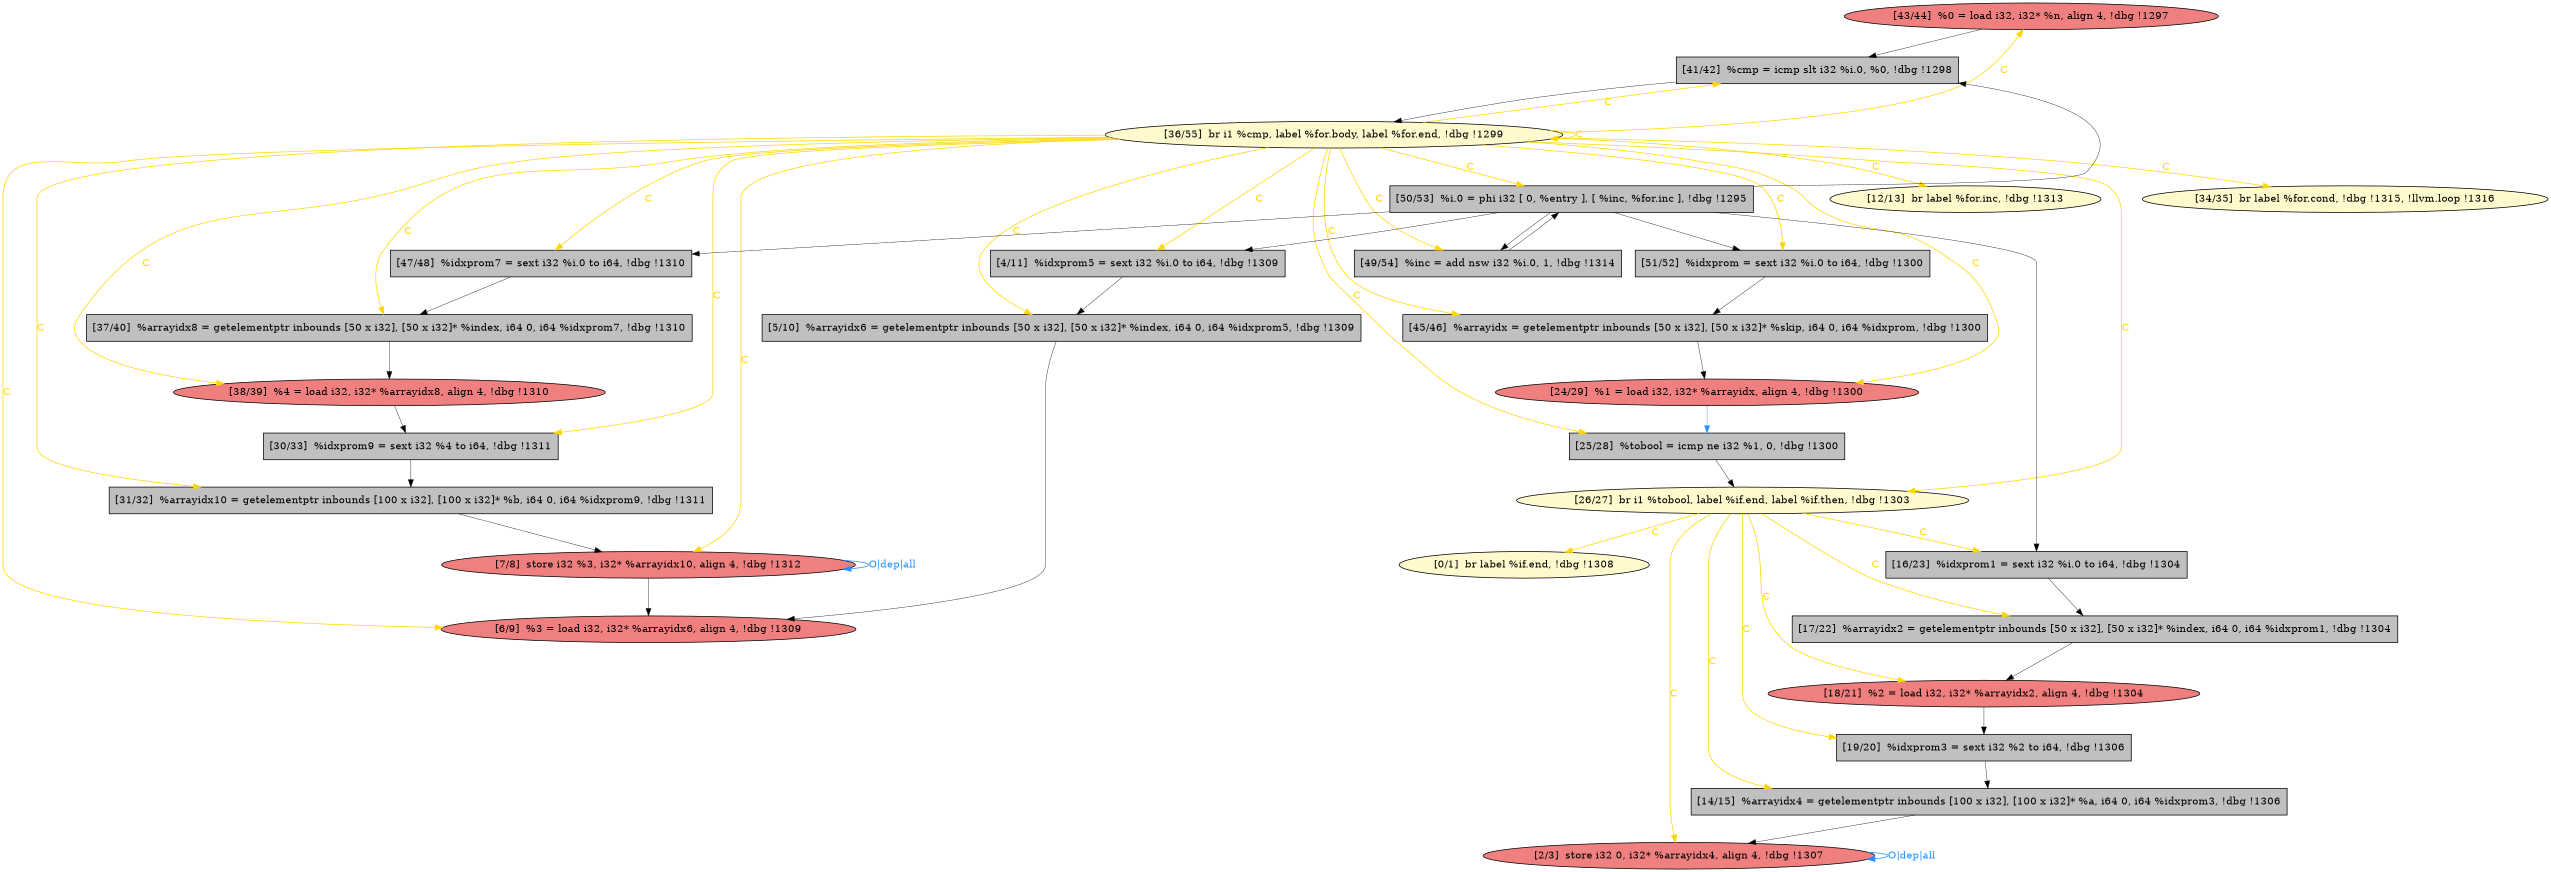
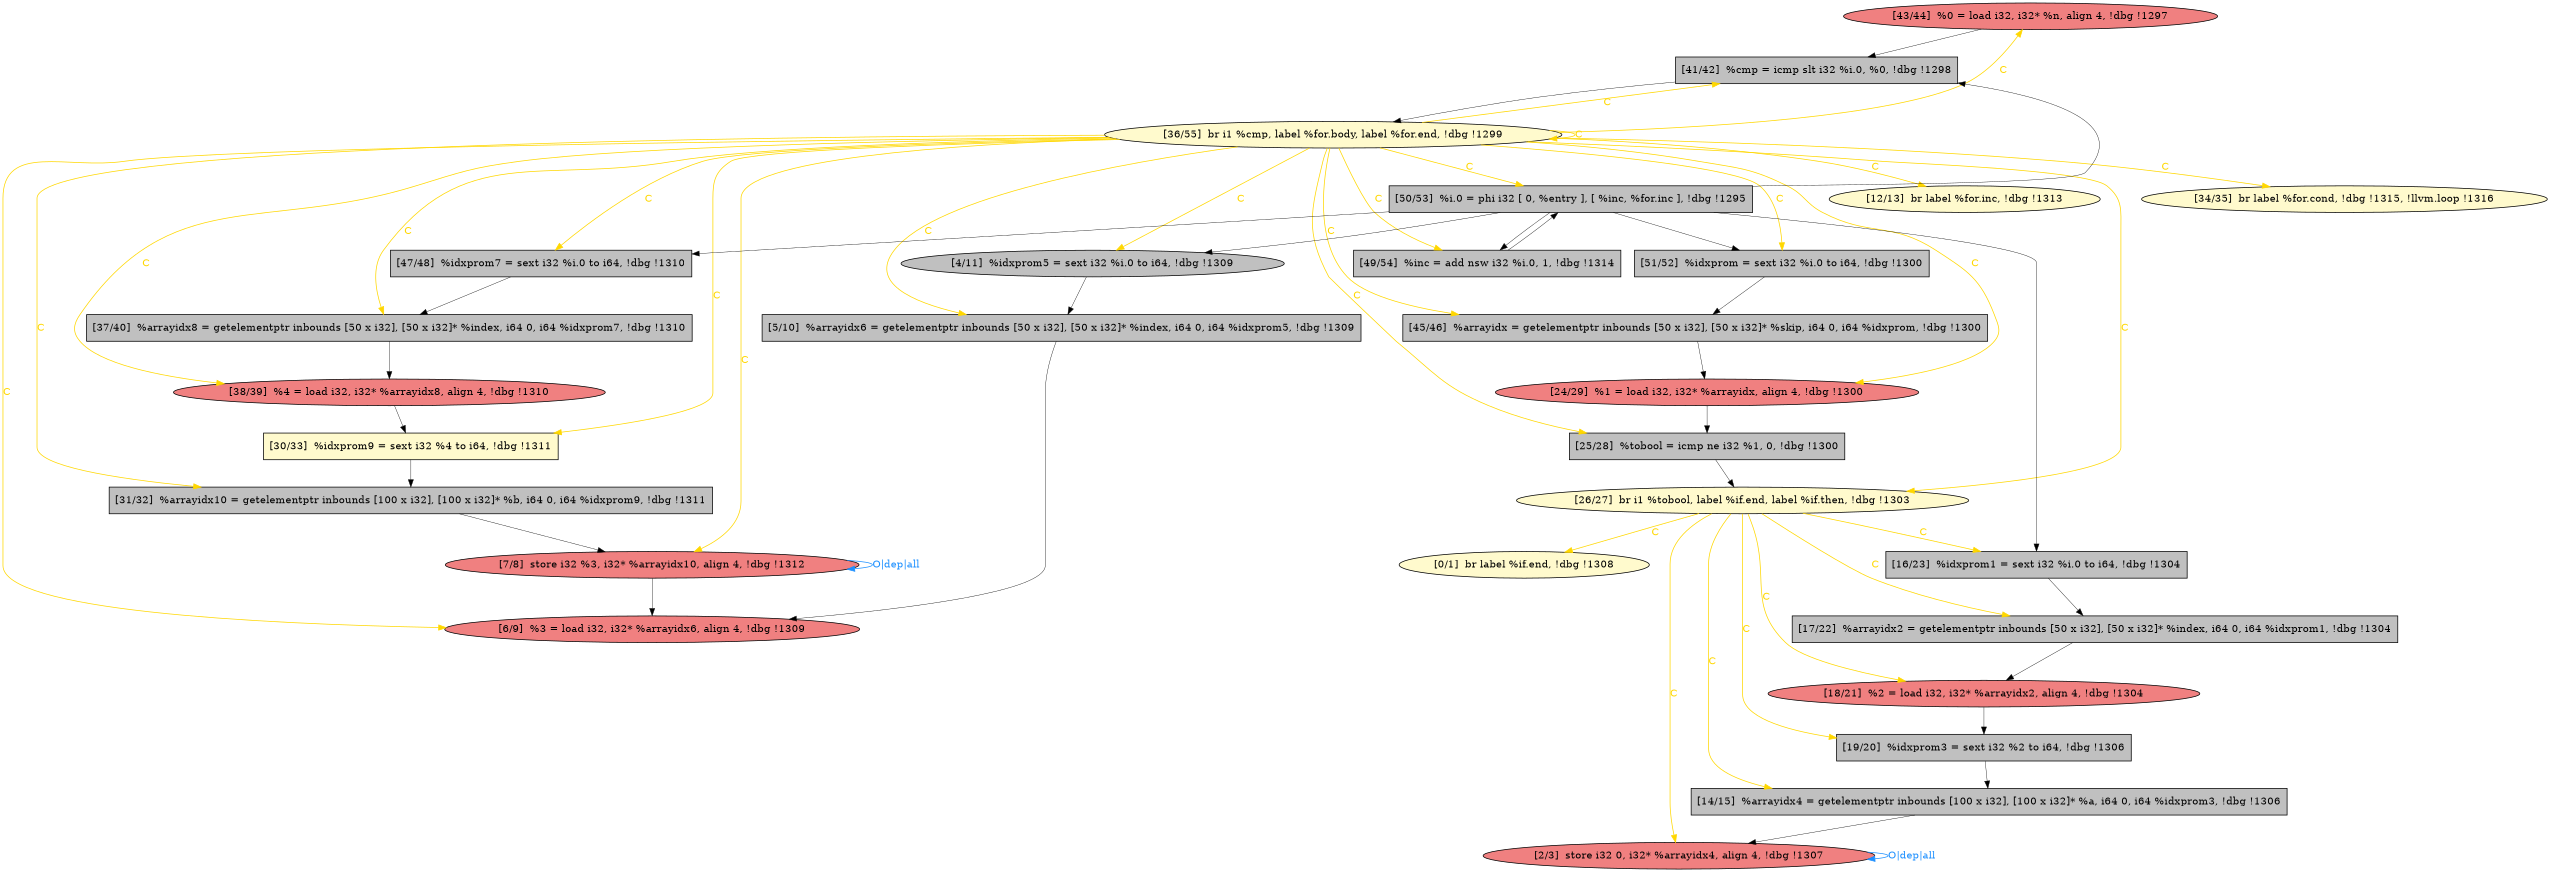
(1138, 264) -> (1093, 264)
(1707, 416) -> (1707, 416)
(411, 446) -> (411, 446)
